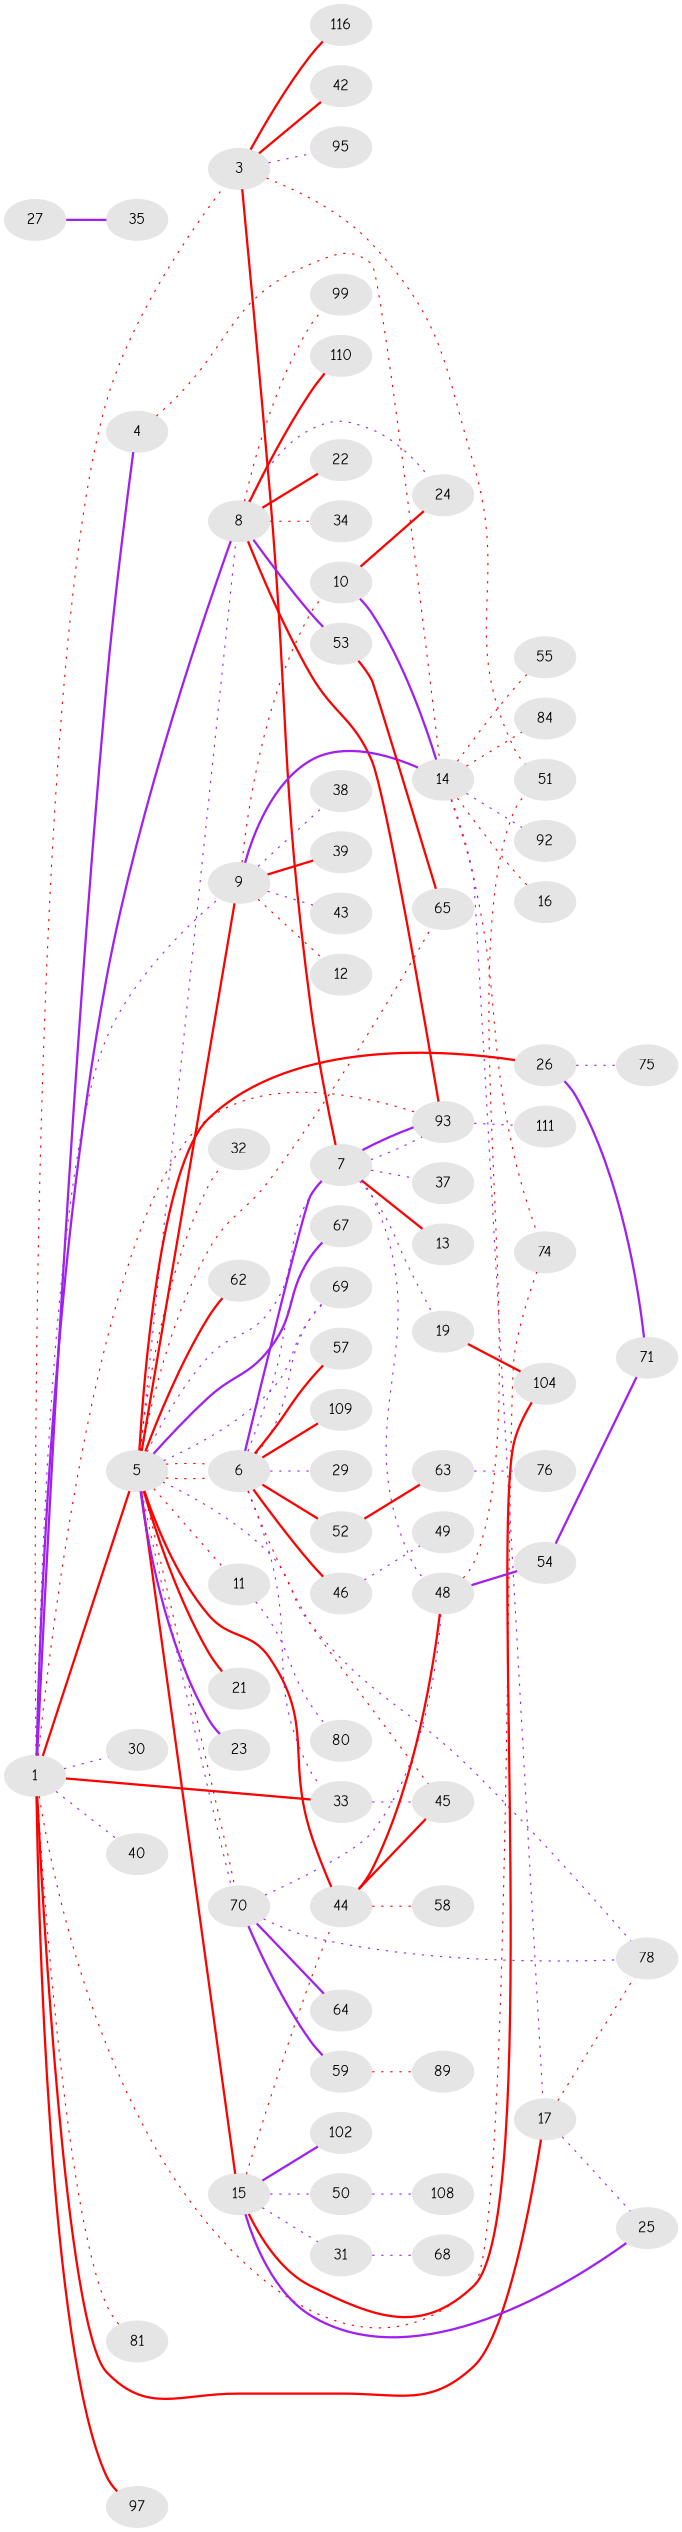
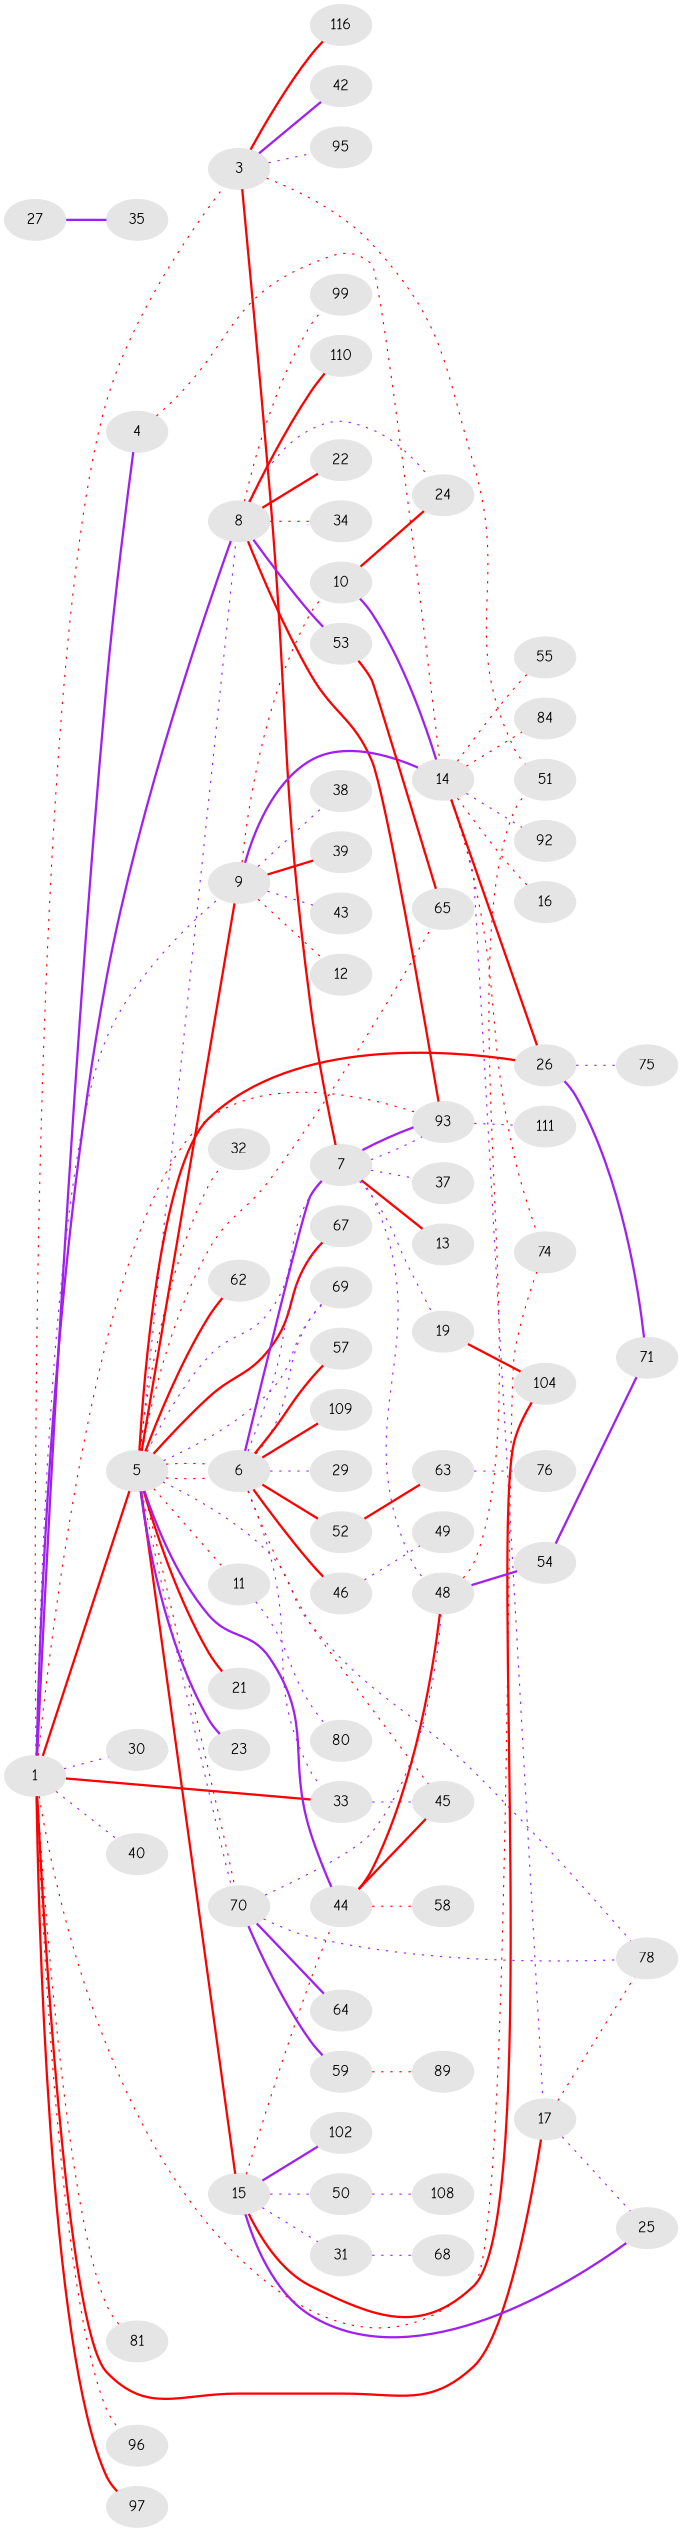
(290, 128) -> (290, 128)
none -> (501, 941)
(257, 1363) -> (257, 1363)
(276, 1668) -> (276, 1668)
none -> (137, 2446)
